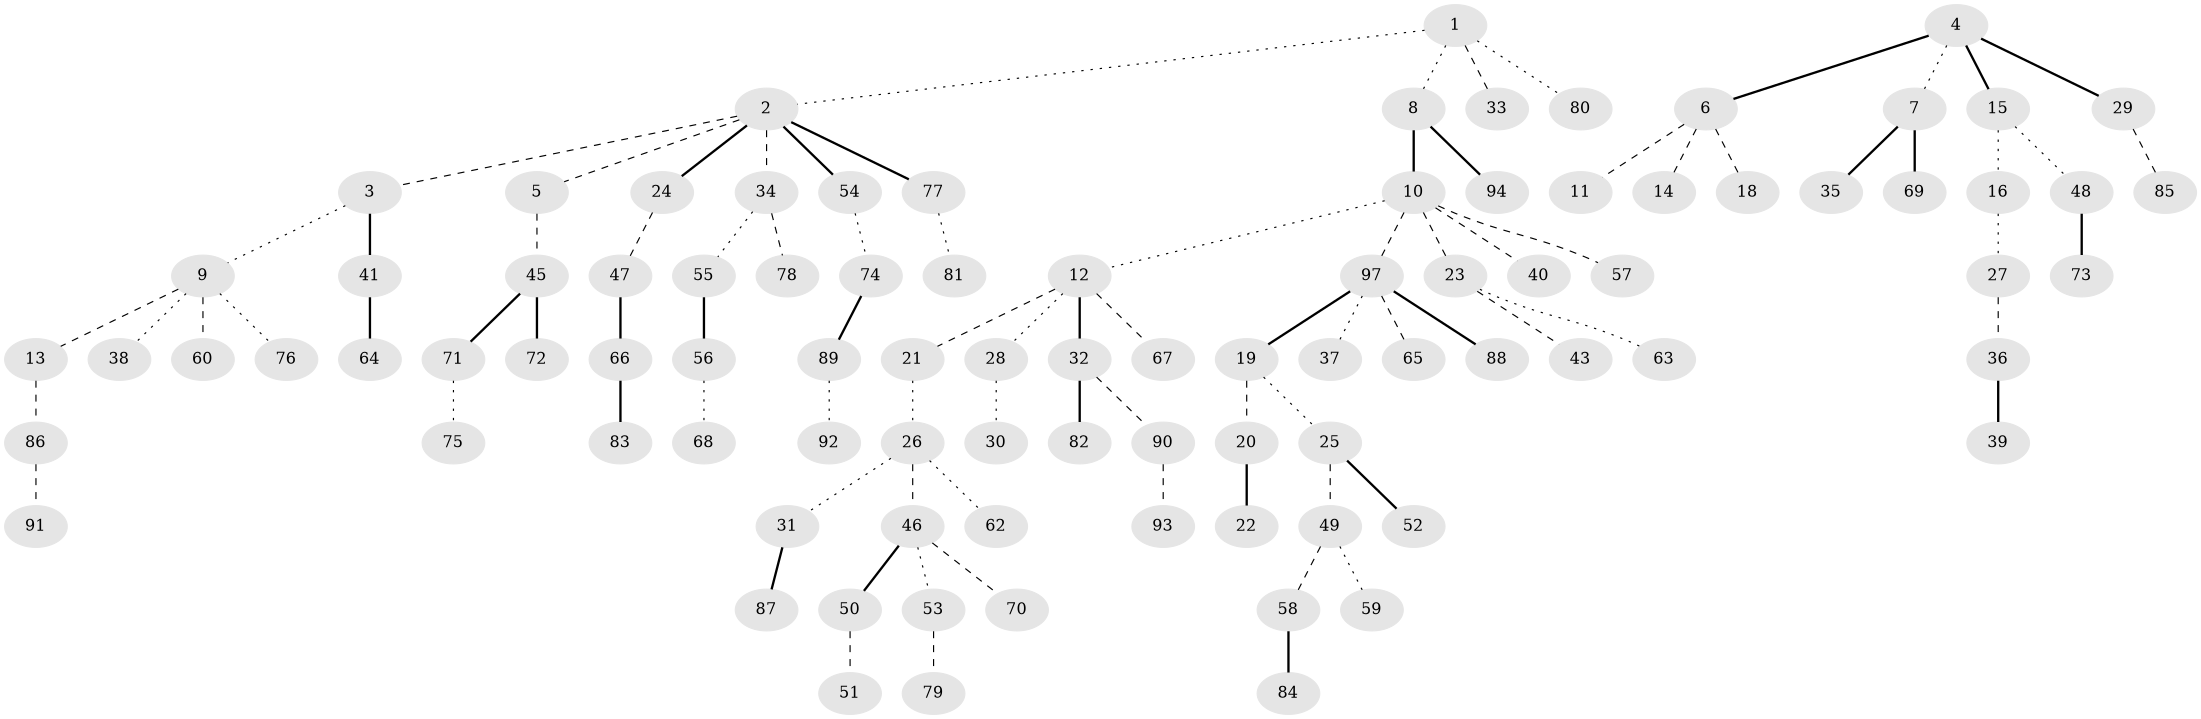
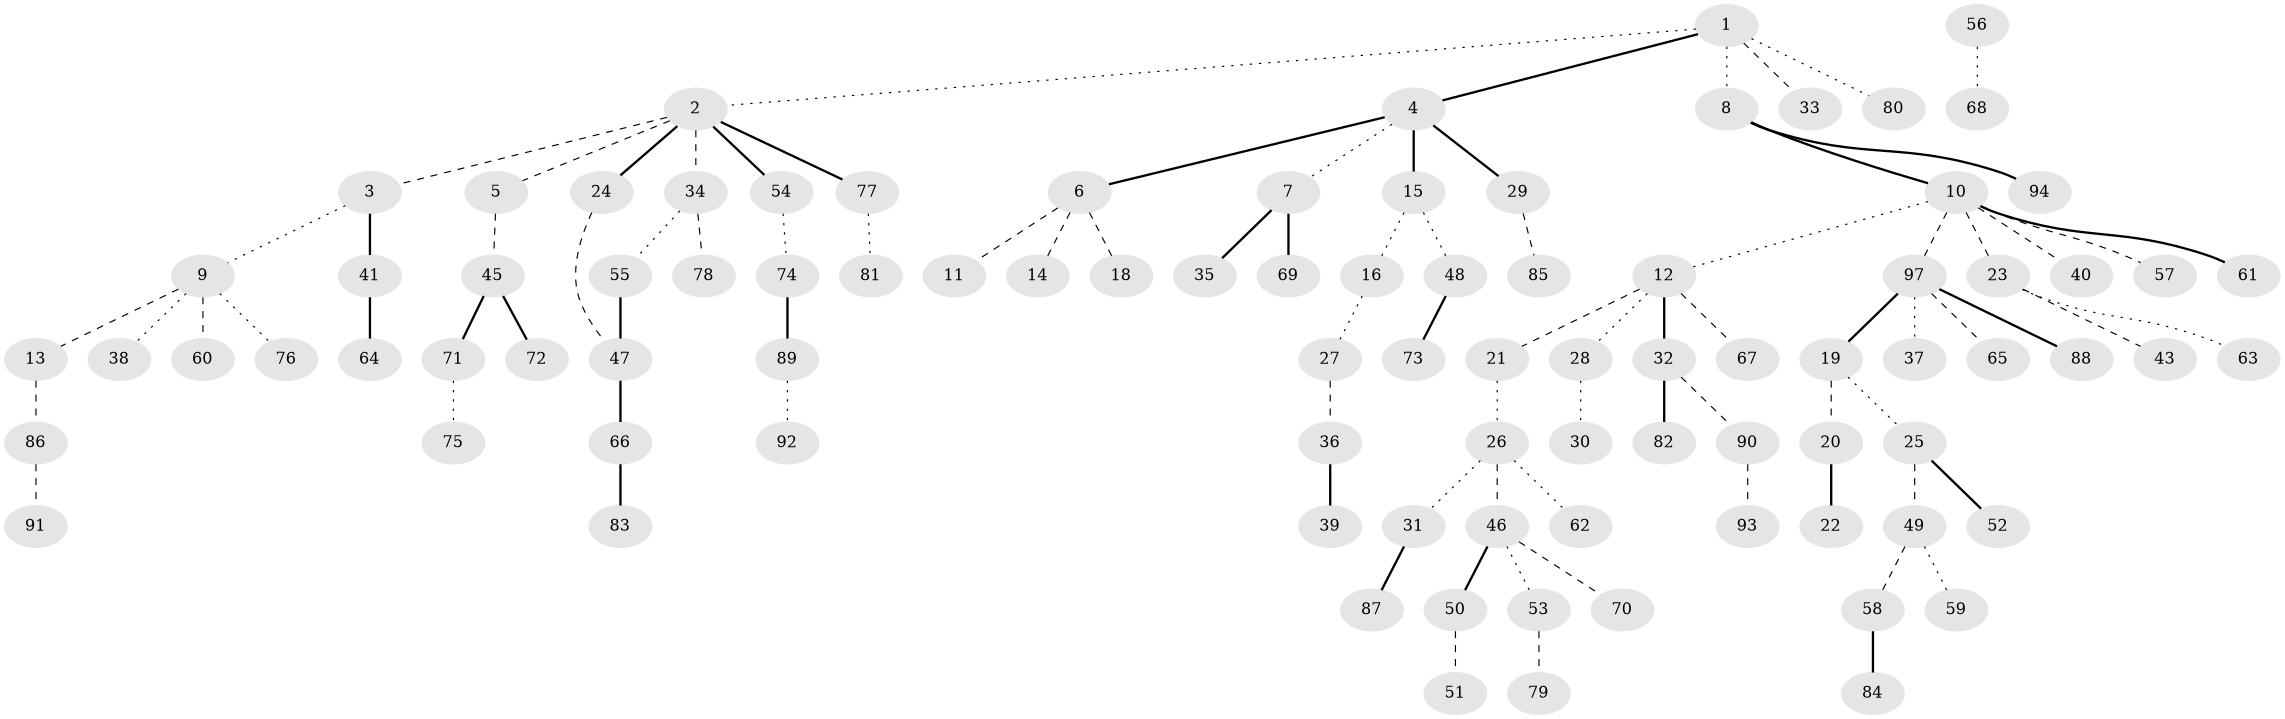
none -> (1570, 67)
none -> (2249, 276)
(704, 318) -> (620, 318)
